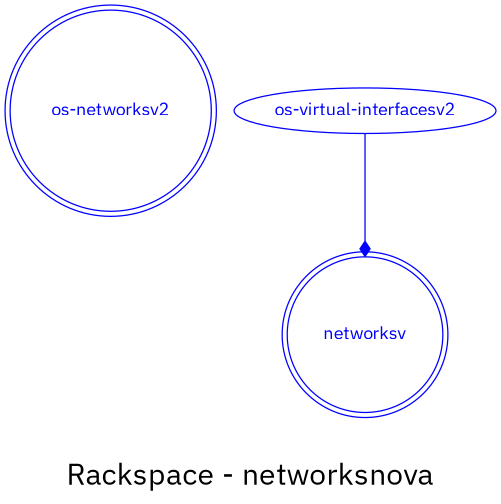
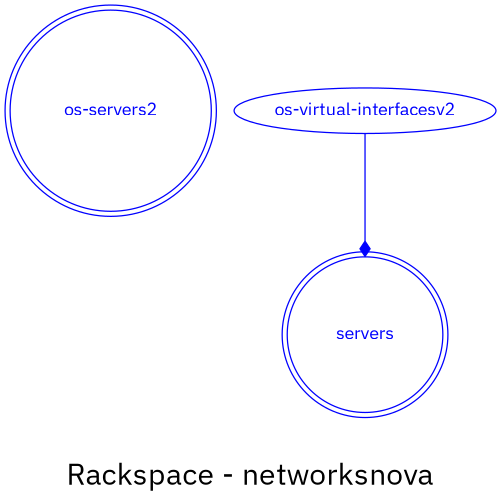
(111, 111) -> (111, 111)
(365, 335) -> (365, 335)
